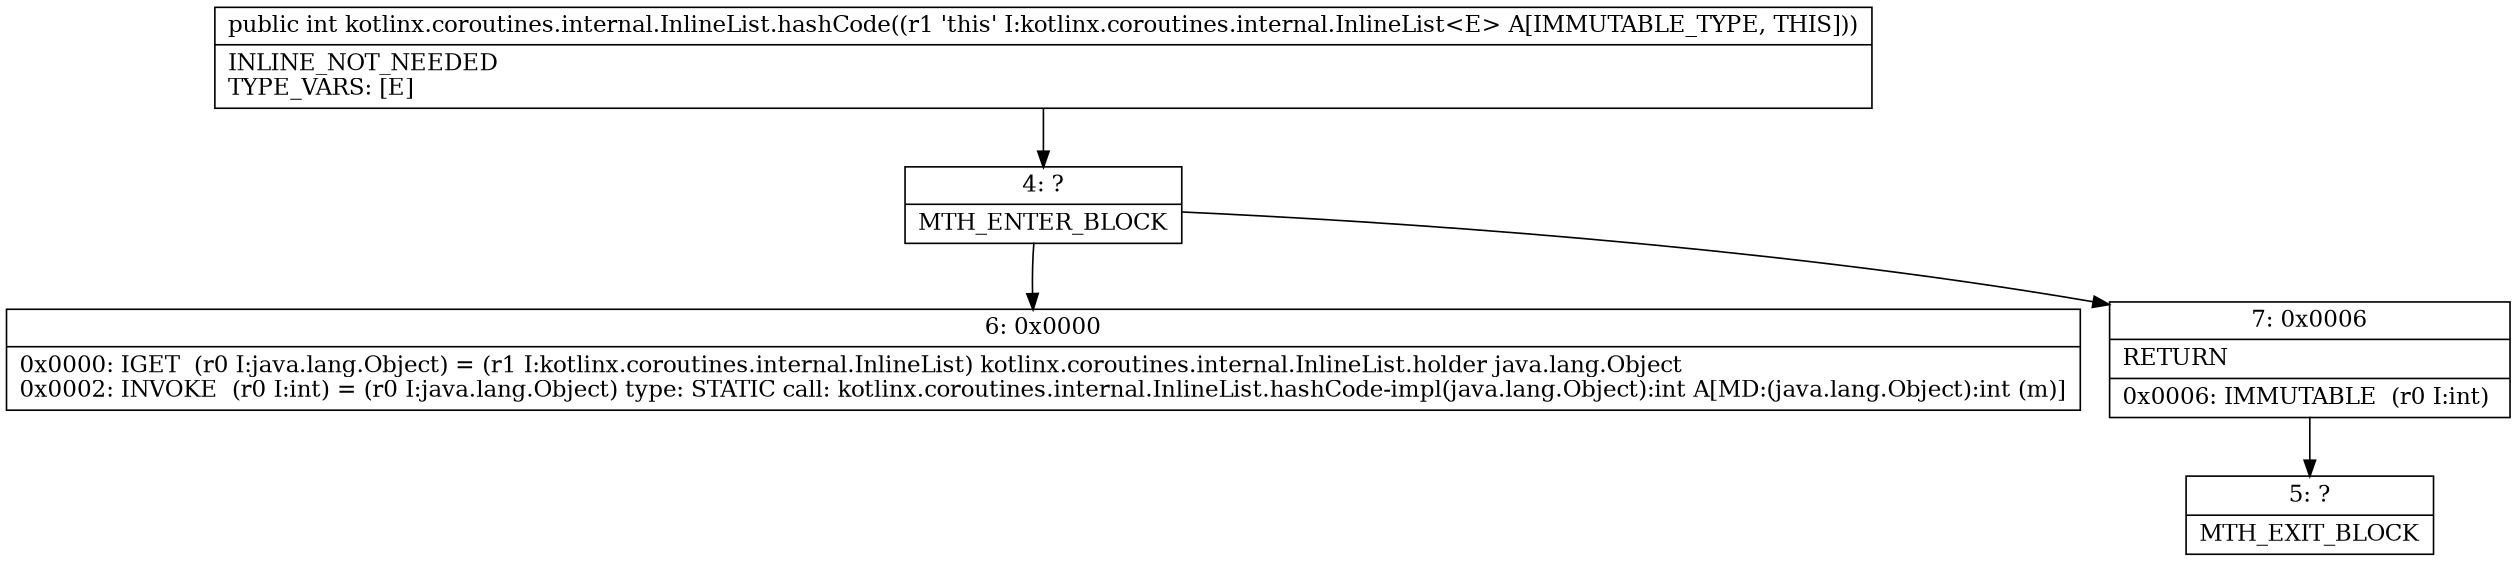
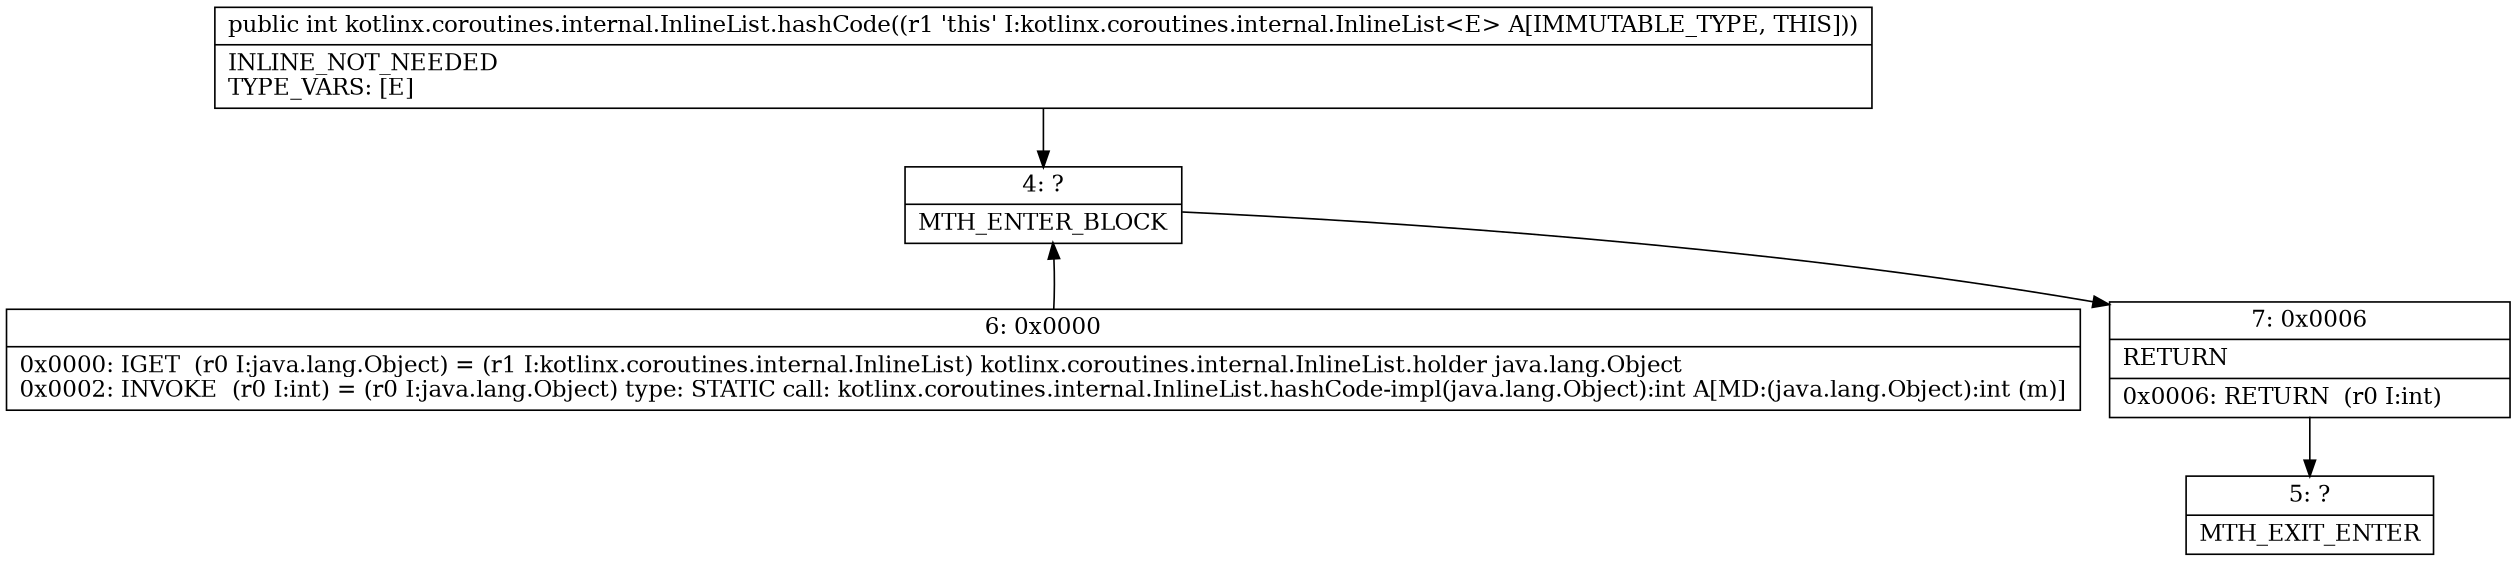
(1033, 268) -> (1054, 284)
(2310, 397) -> (2286, 397)
(2310, 534) -> (2310, 534)
